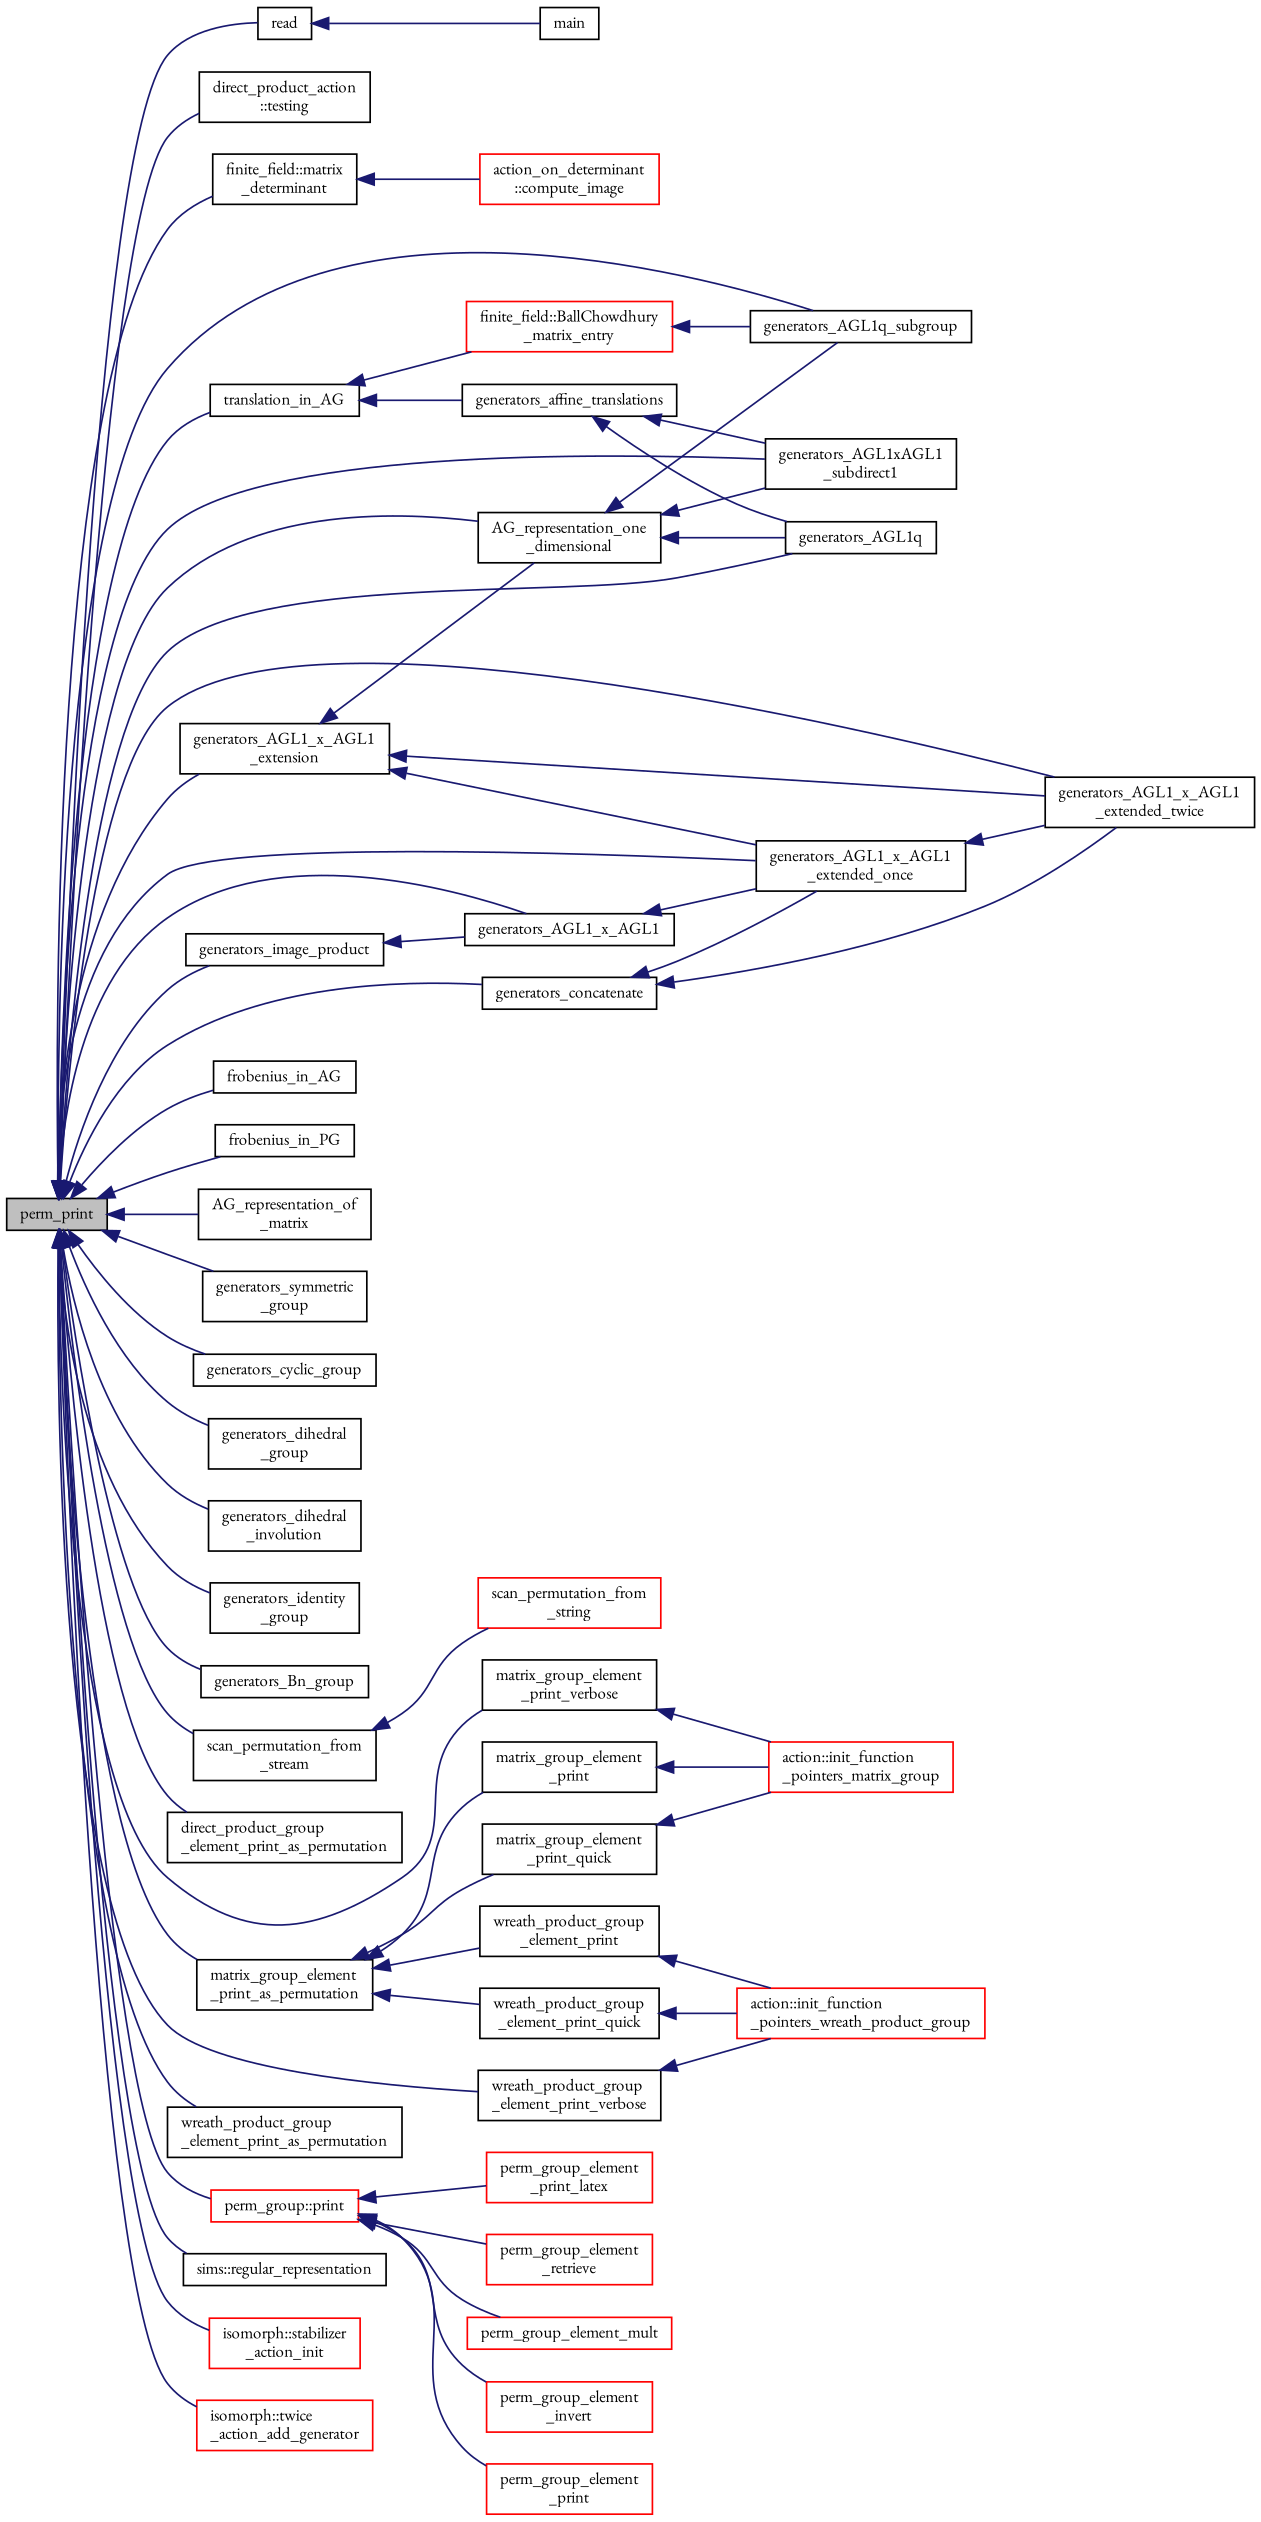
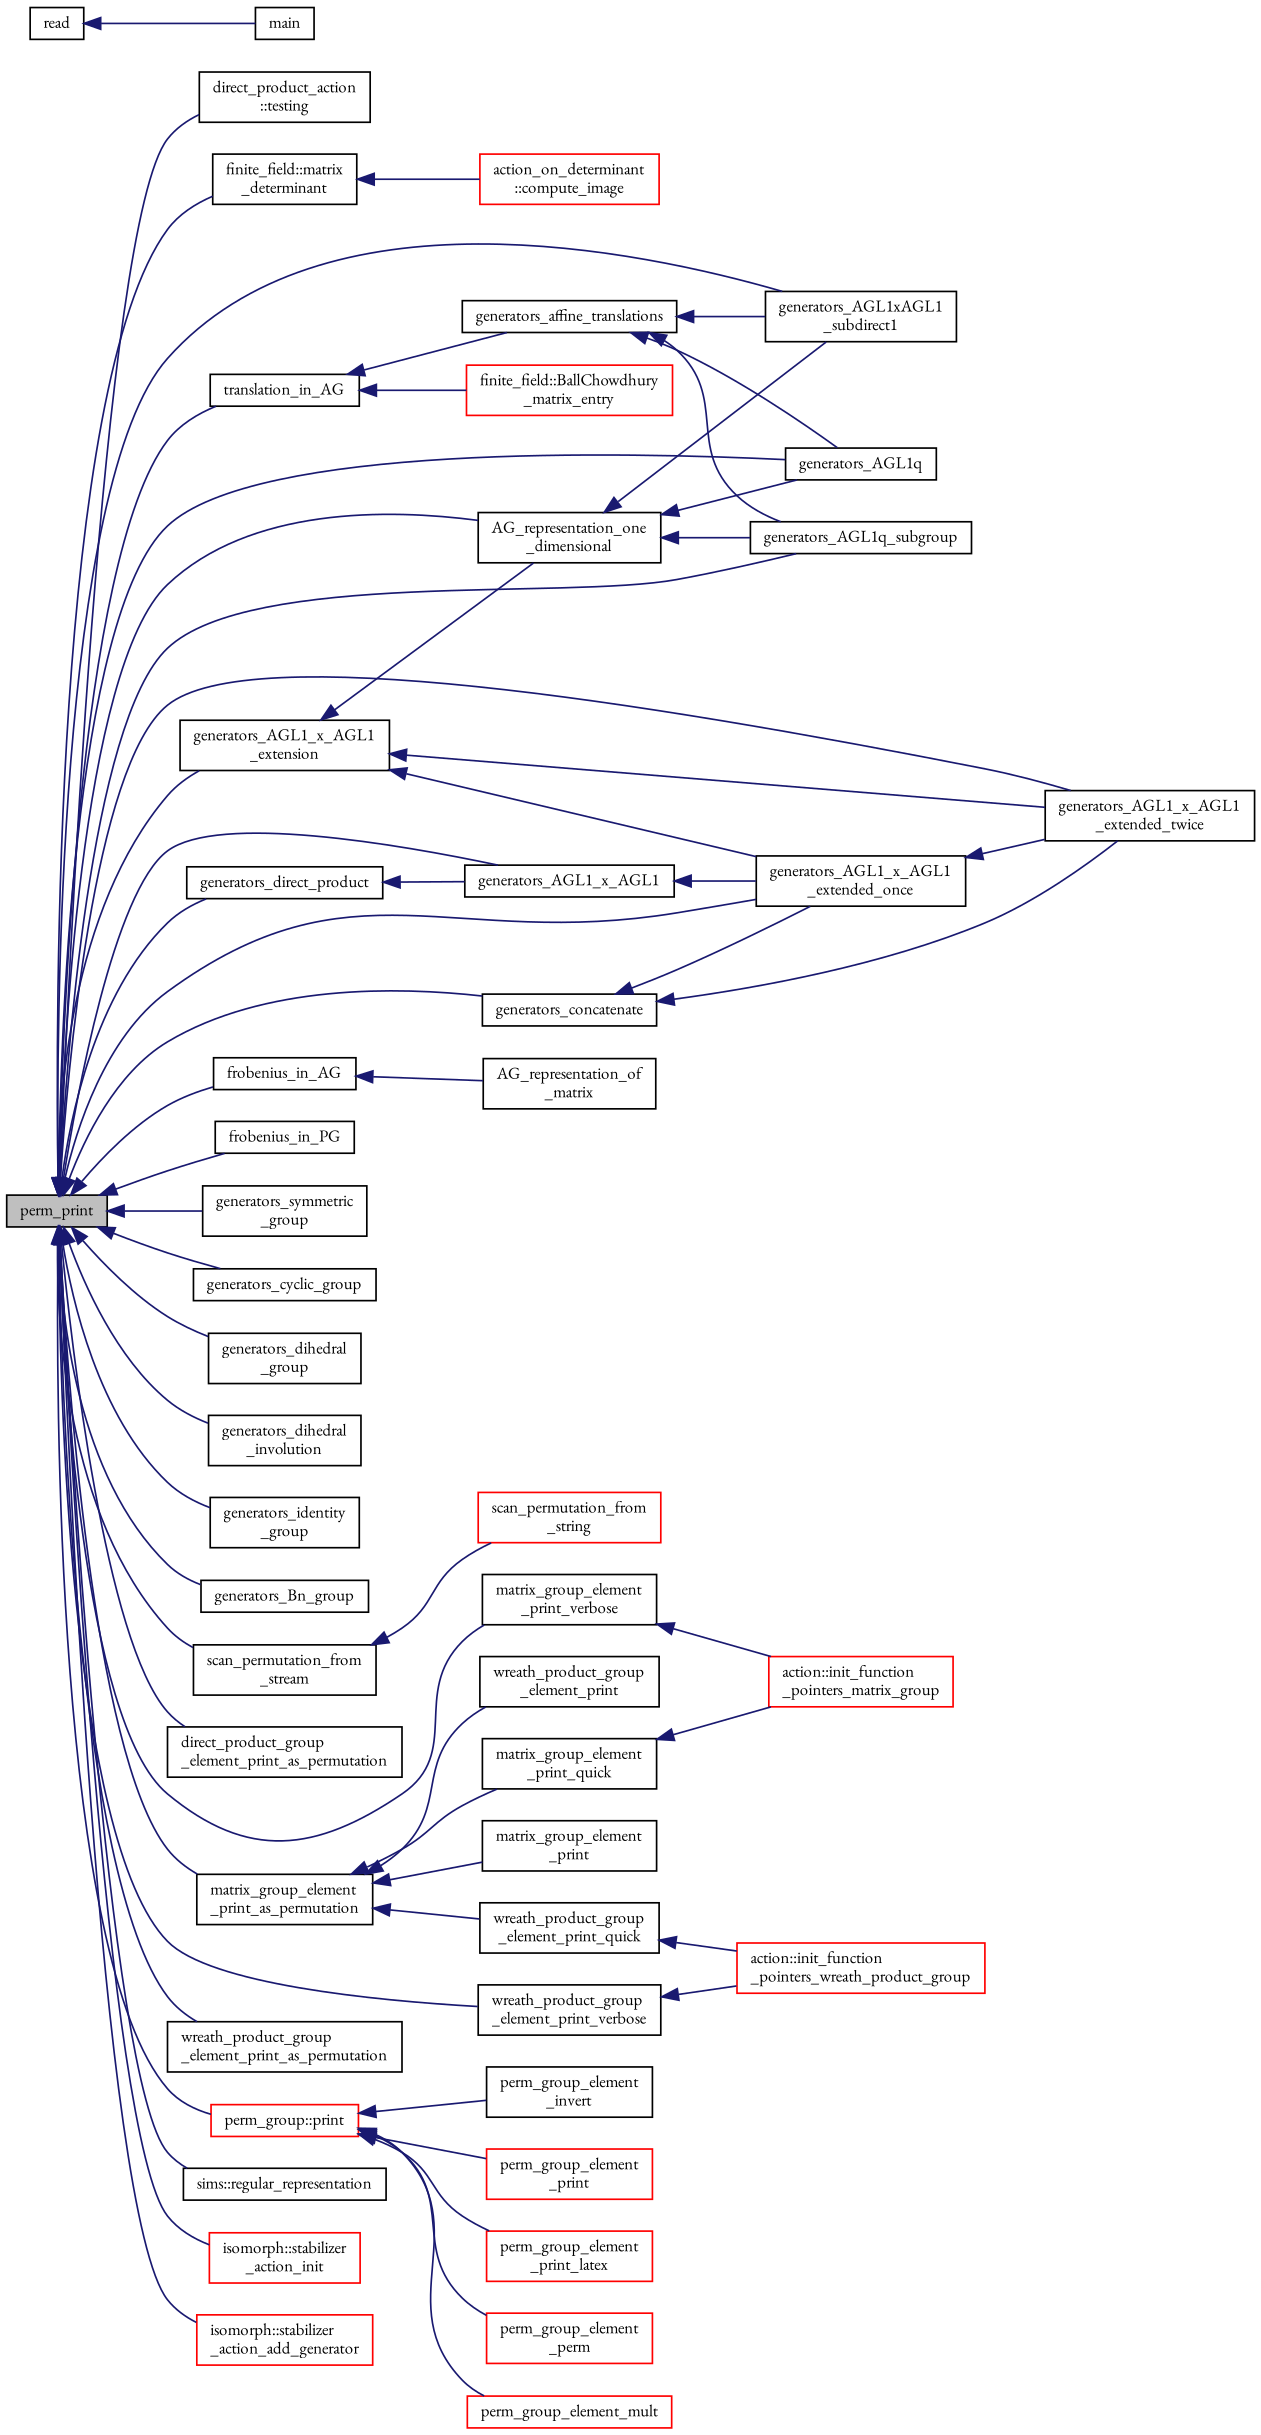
(720, 327) -> (710, 446)
(108, 350) -> none
(285, 950) -> (285, 883)
(161, 1214) -> (428, 1079)
(721, 1767) -> none
(723, 1975) -> none
(569, 2260) -> (569, 2338)
(569, 2407) -> (569, 2092)
(285, 2425) -> (285, 2340)
